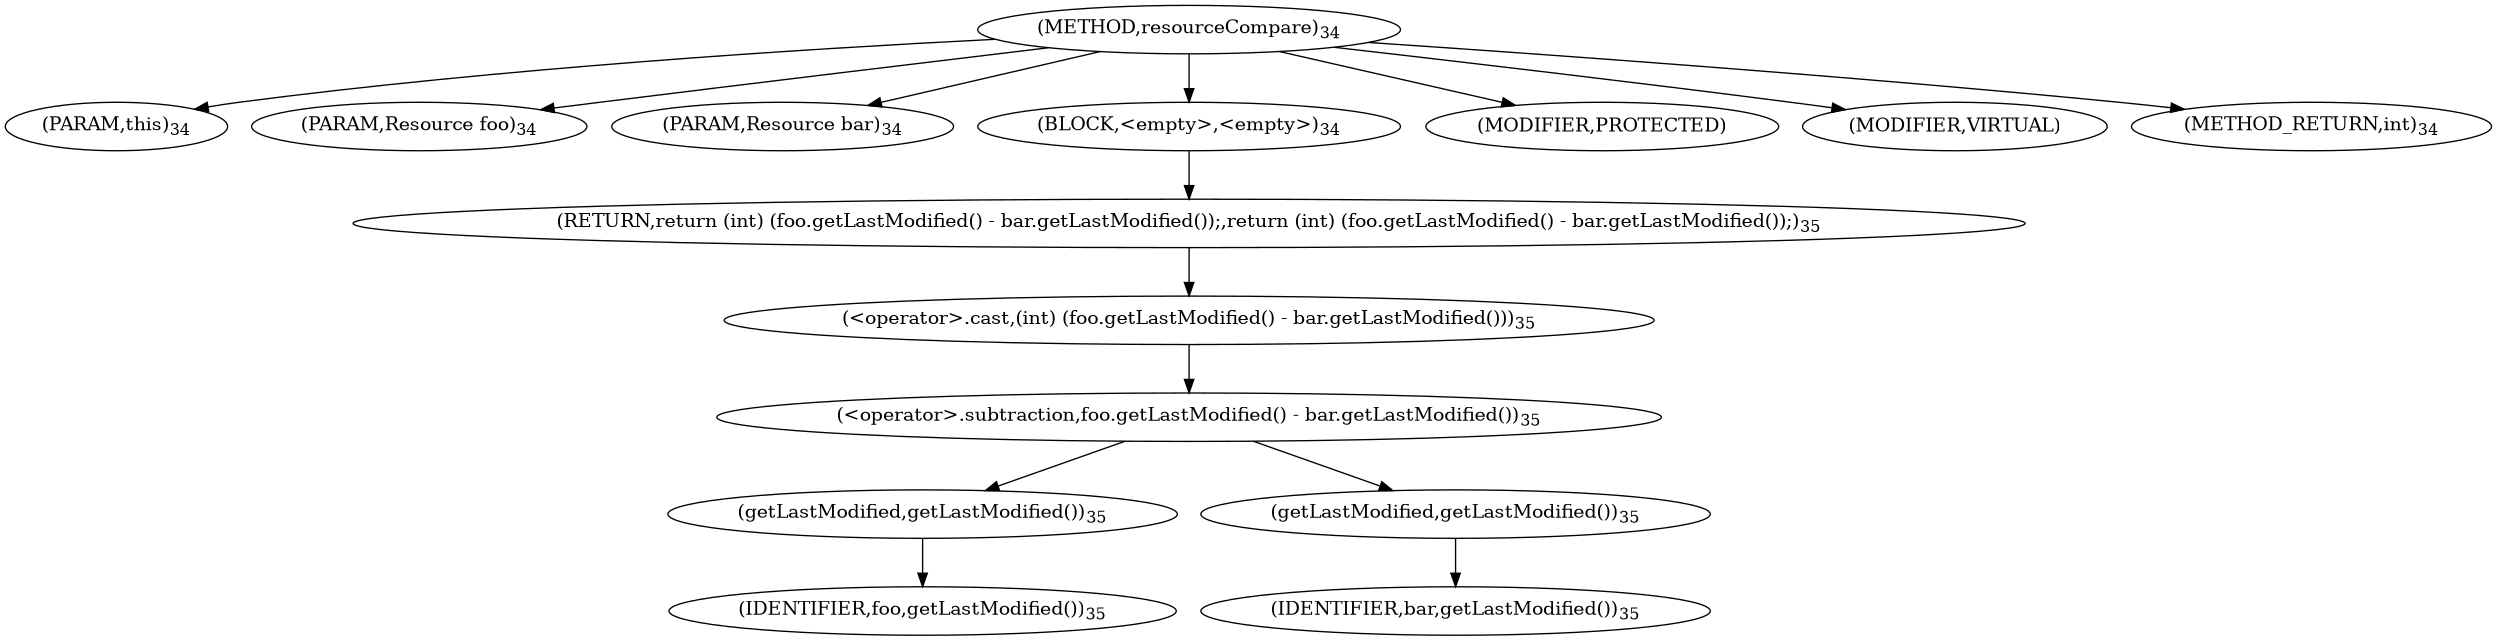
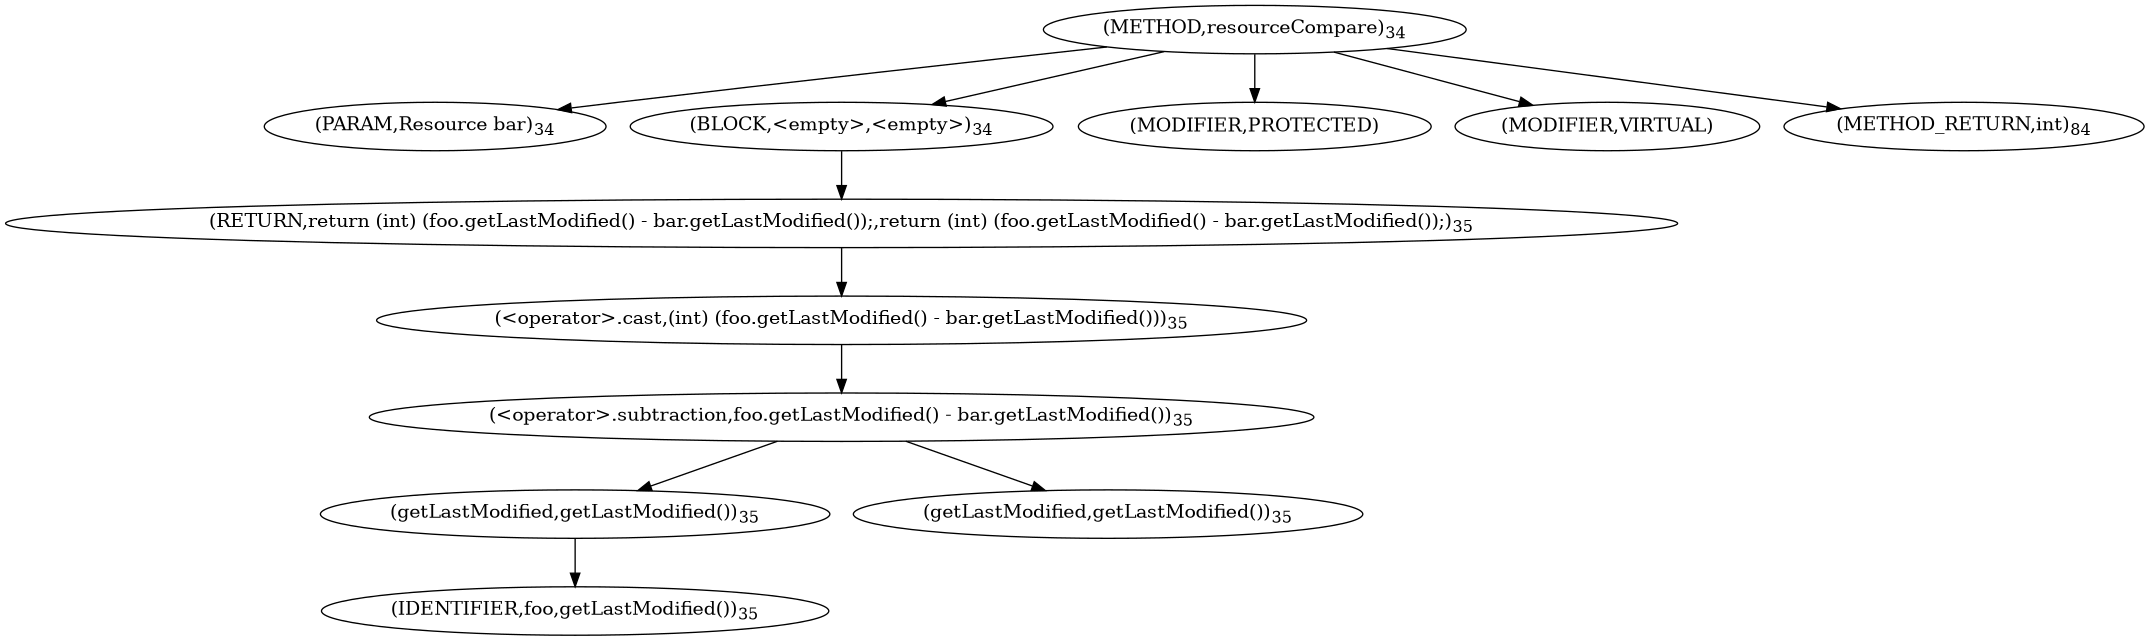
(2429, 124) -> (2081, 124)
(116, 127) -> none
(419, 127) -> none
(1456, 611) -> none
